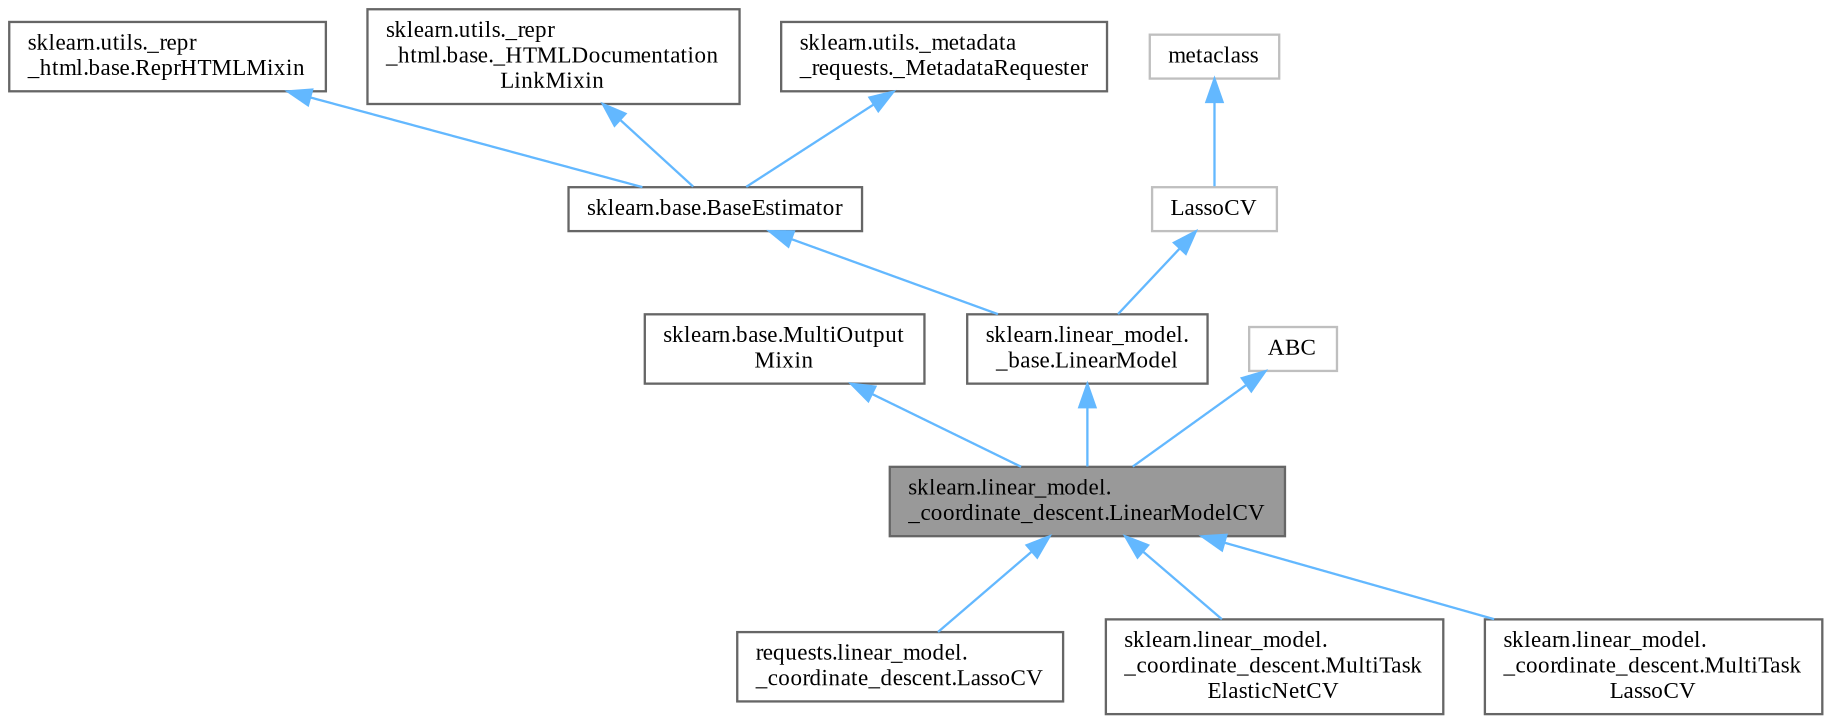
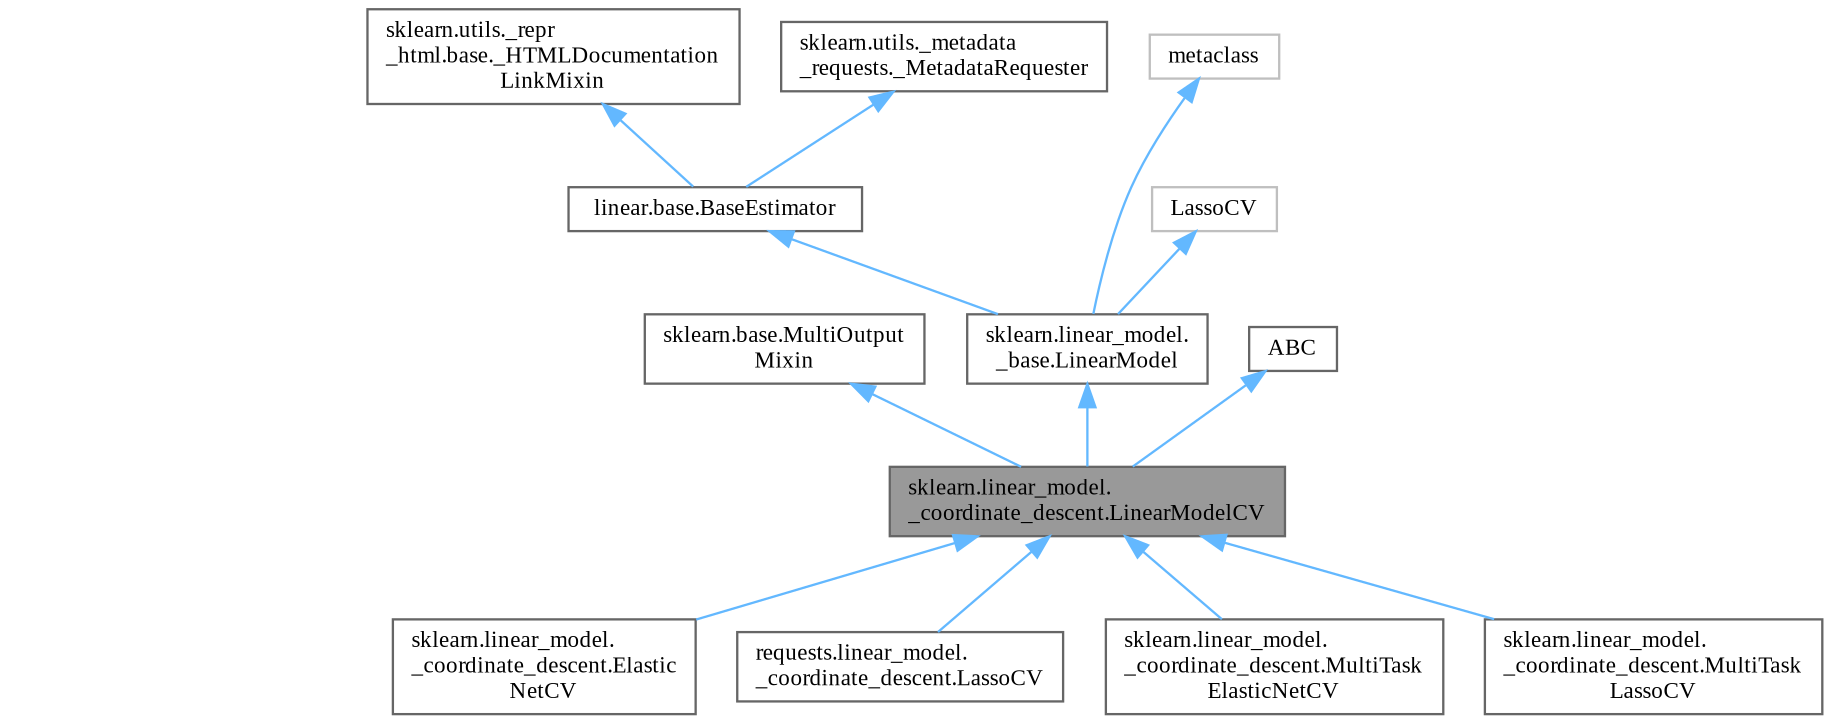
(168, 57) -> none
(1214, 144) -> (1126, 200)
(715, 209) -> (715, 209)
(1293, 349) -> (1293, 349)
none -> (544, 667)
